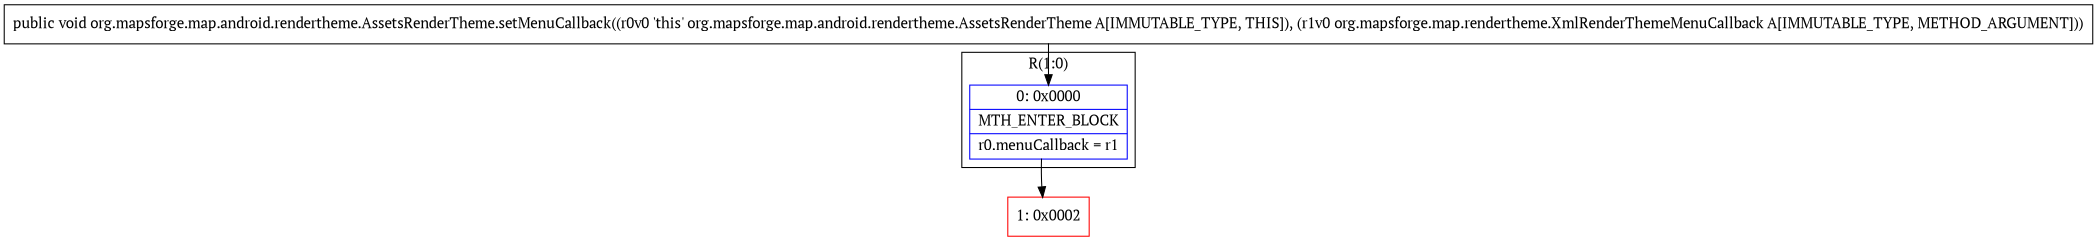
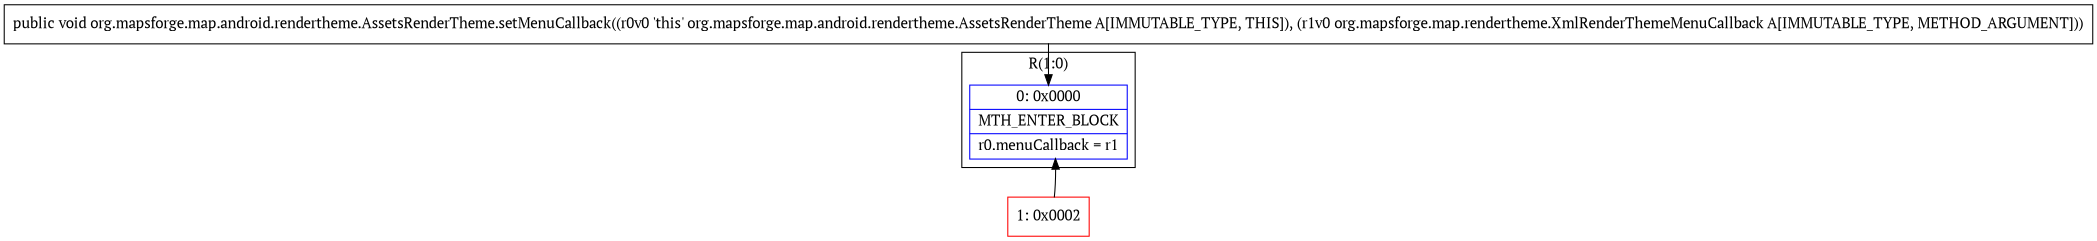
(1041, 174) -> (1055, 183)
